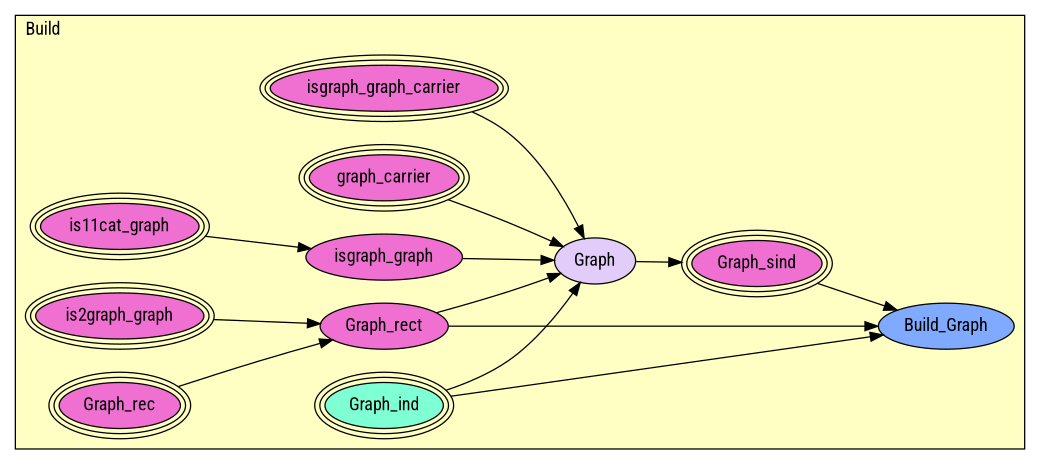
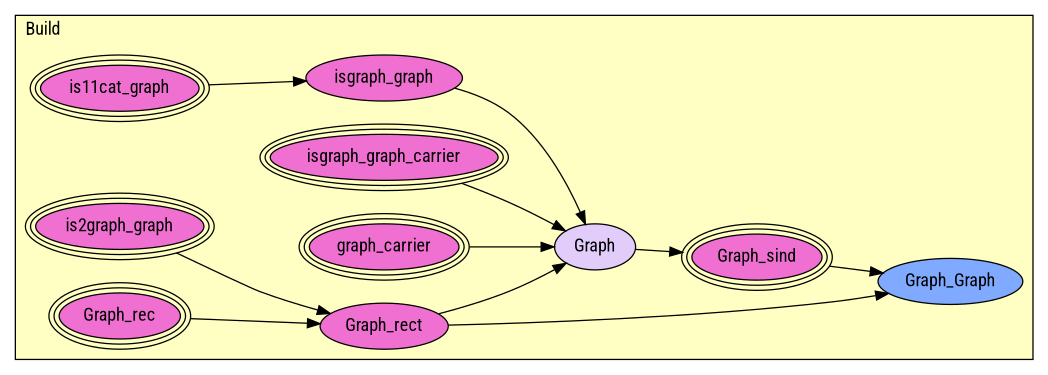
(946, 326) -> (950, 281)
(384, 405) -> none
